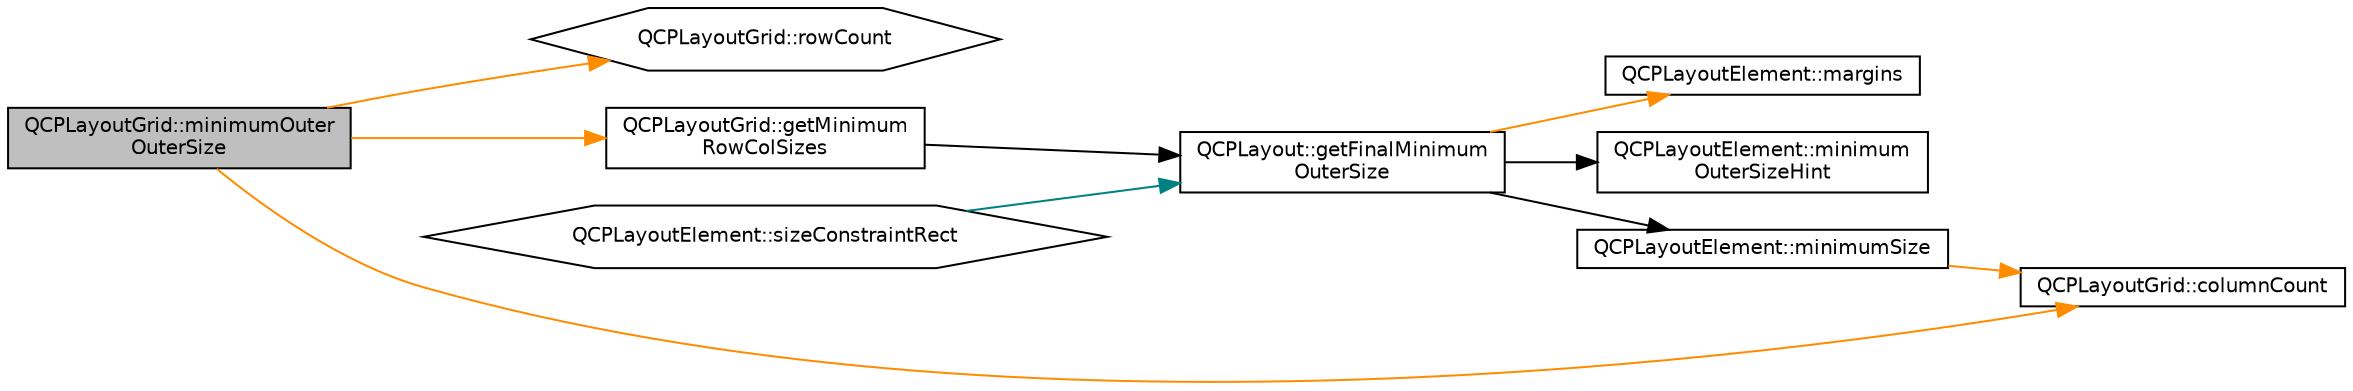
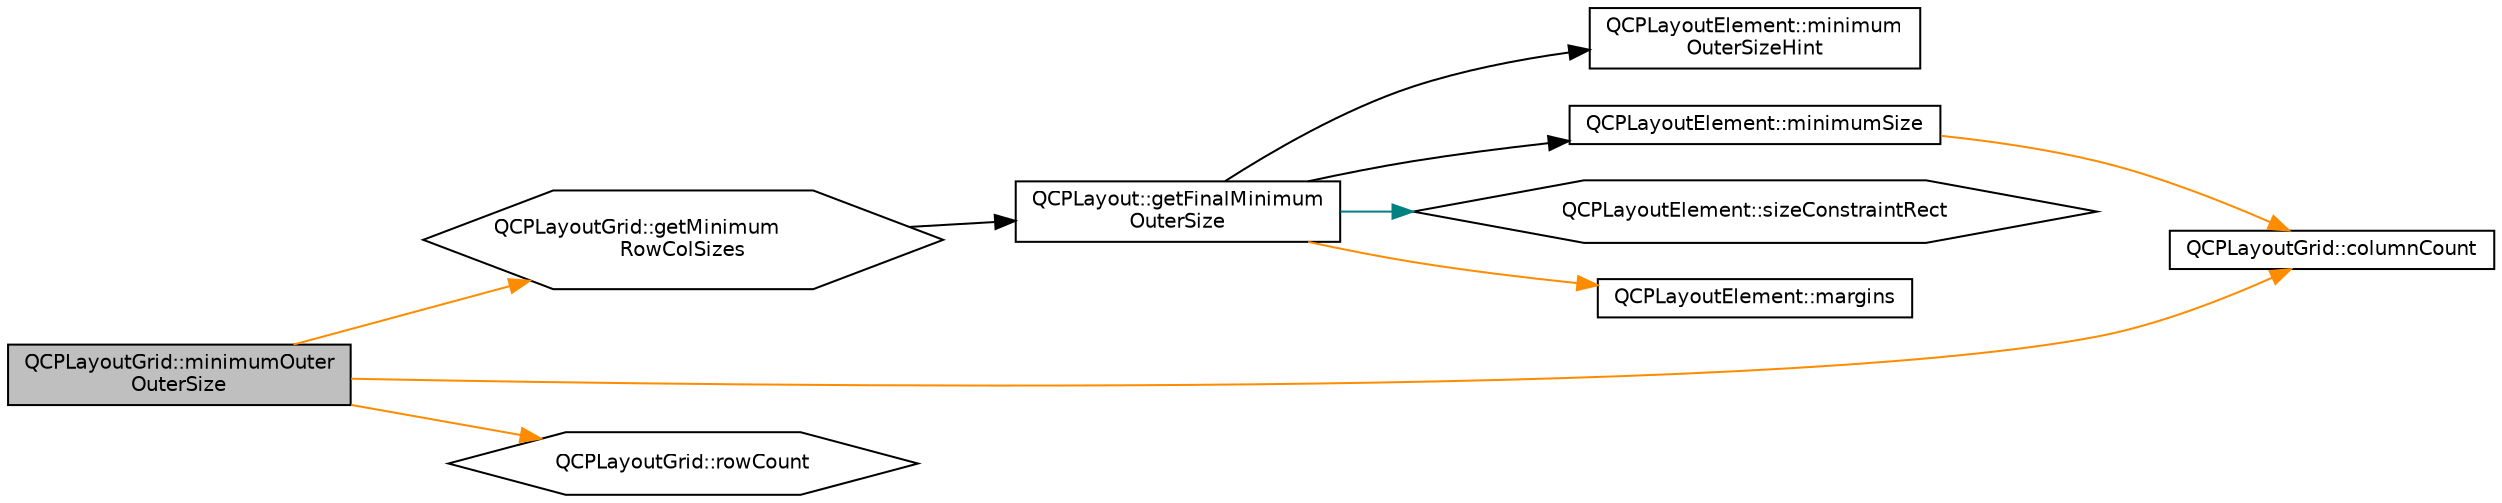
(765, 138) -> (683, 240)
(1063, 198) -> (1366, 212)
